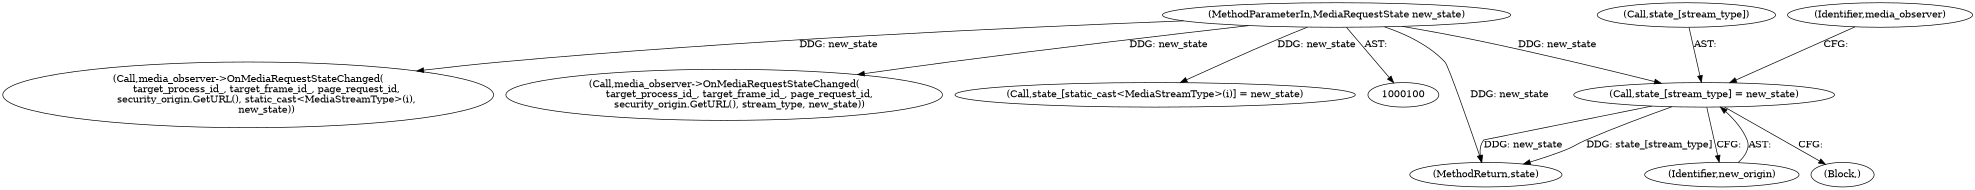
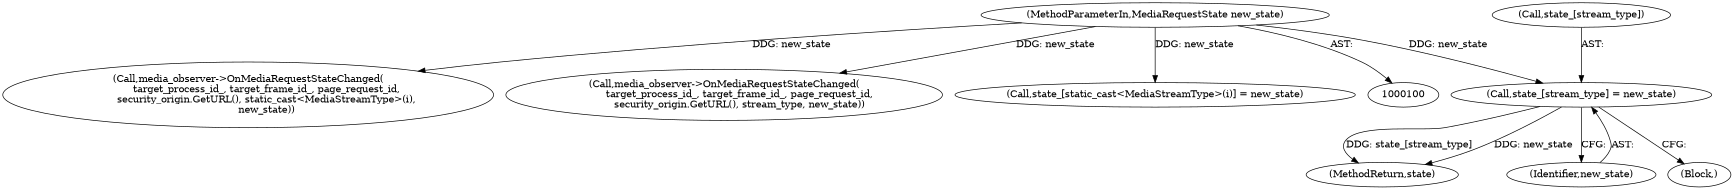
(1880, 15) -> none
(1451, 76) -> none
(1722, 175) -> (1581, 175)
